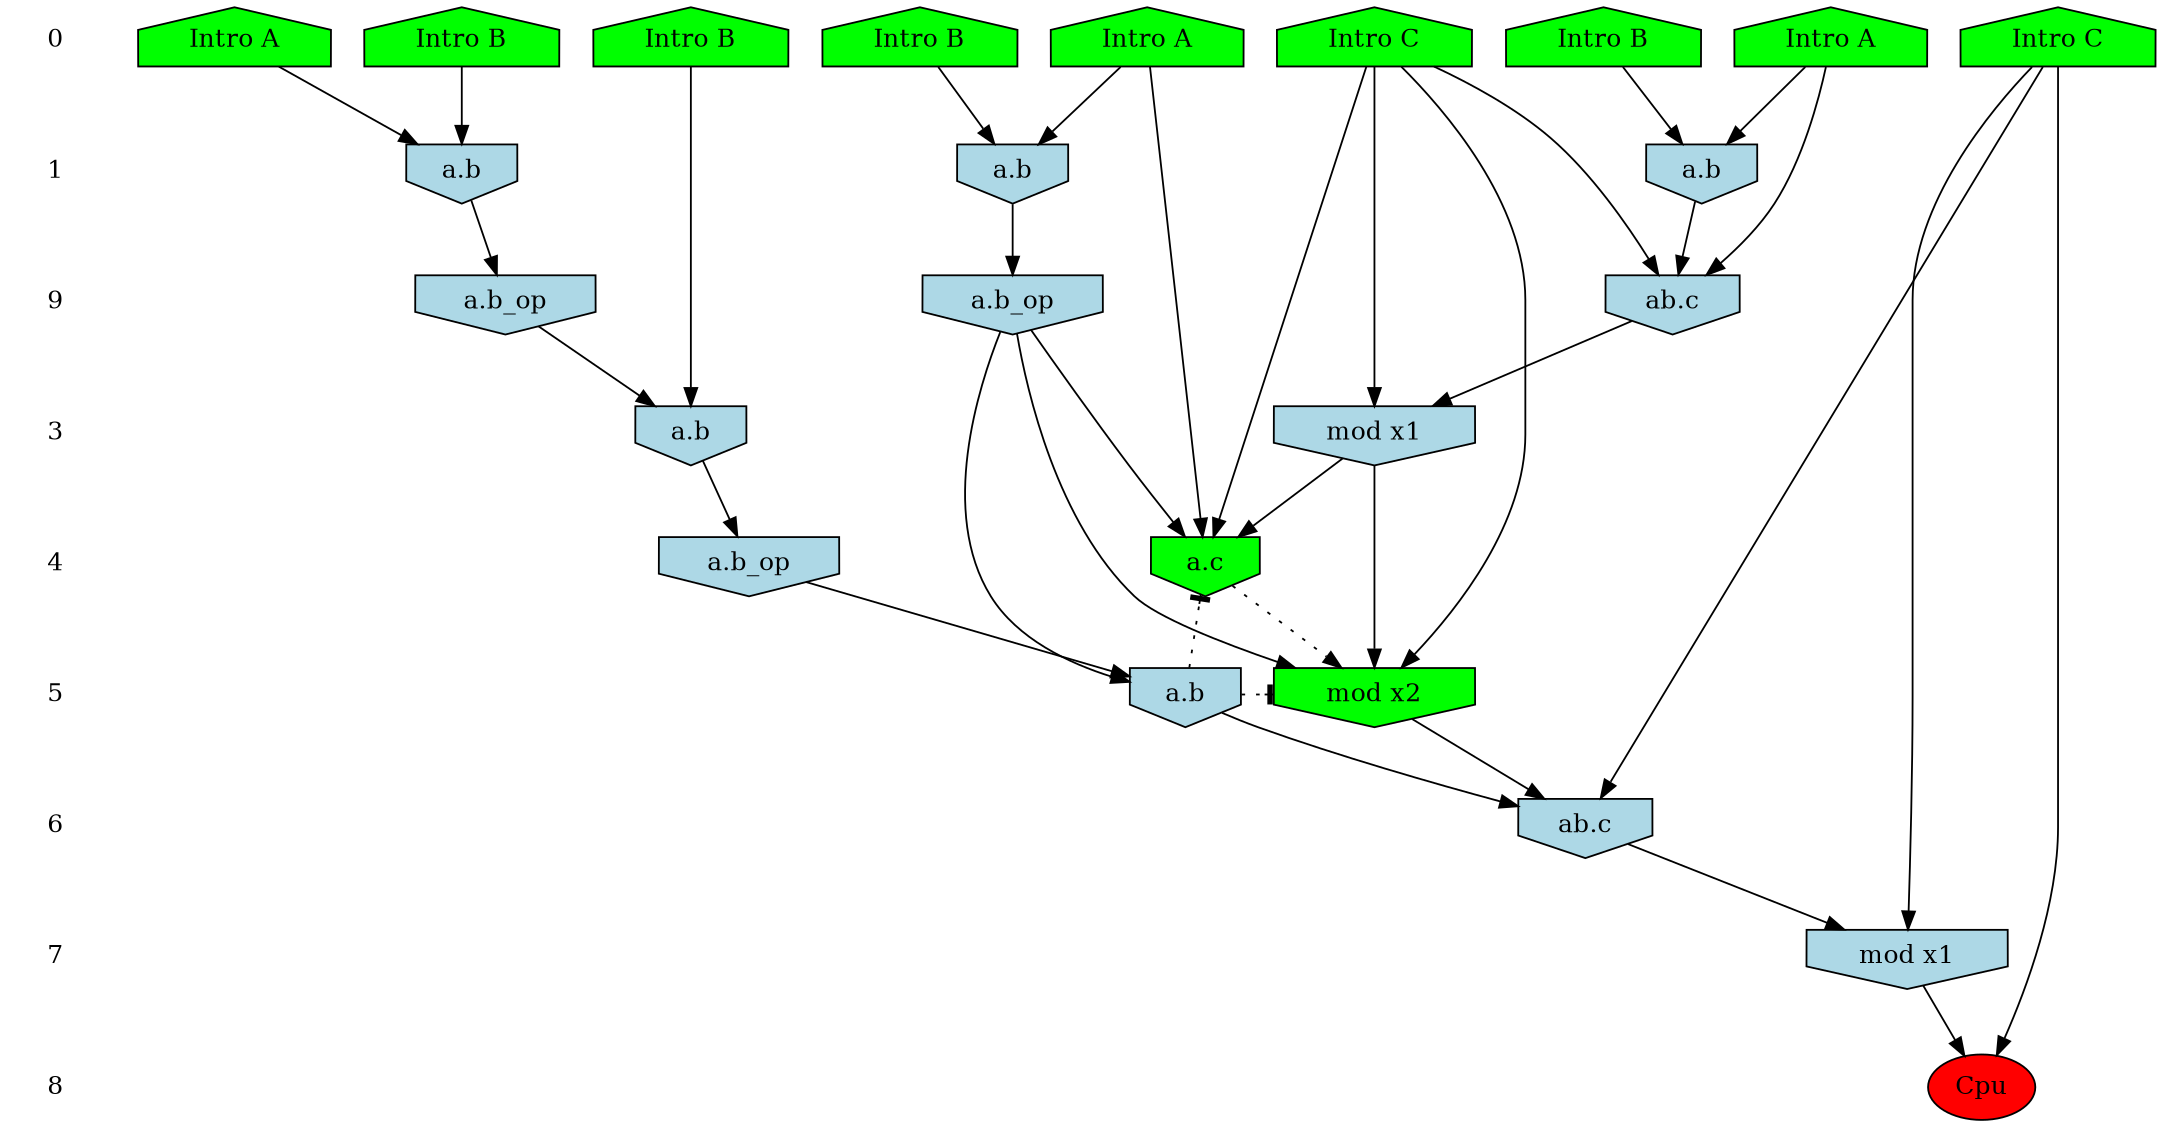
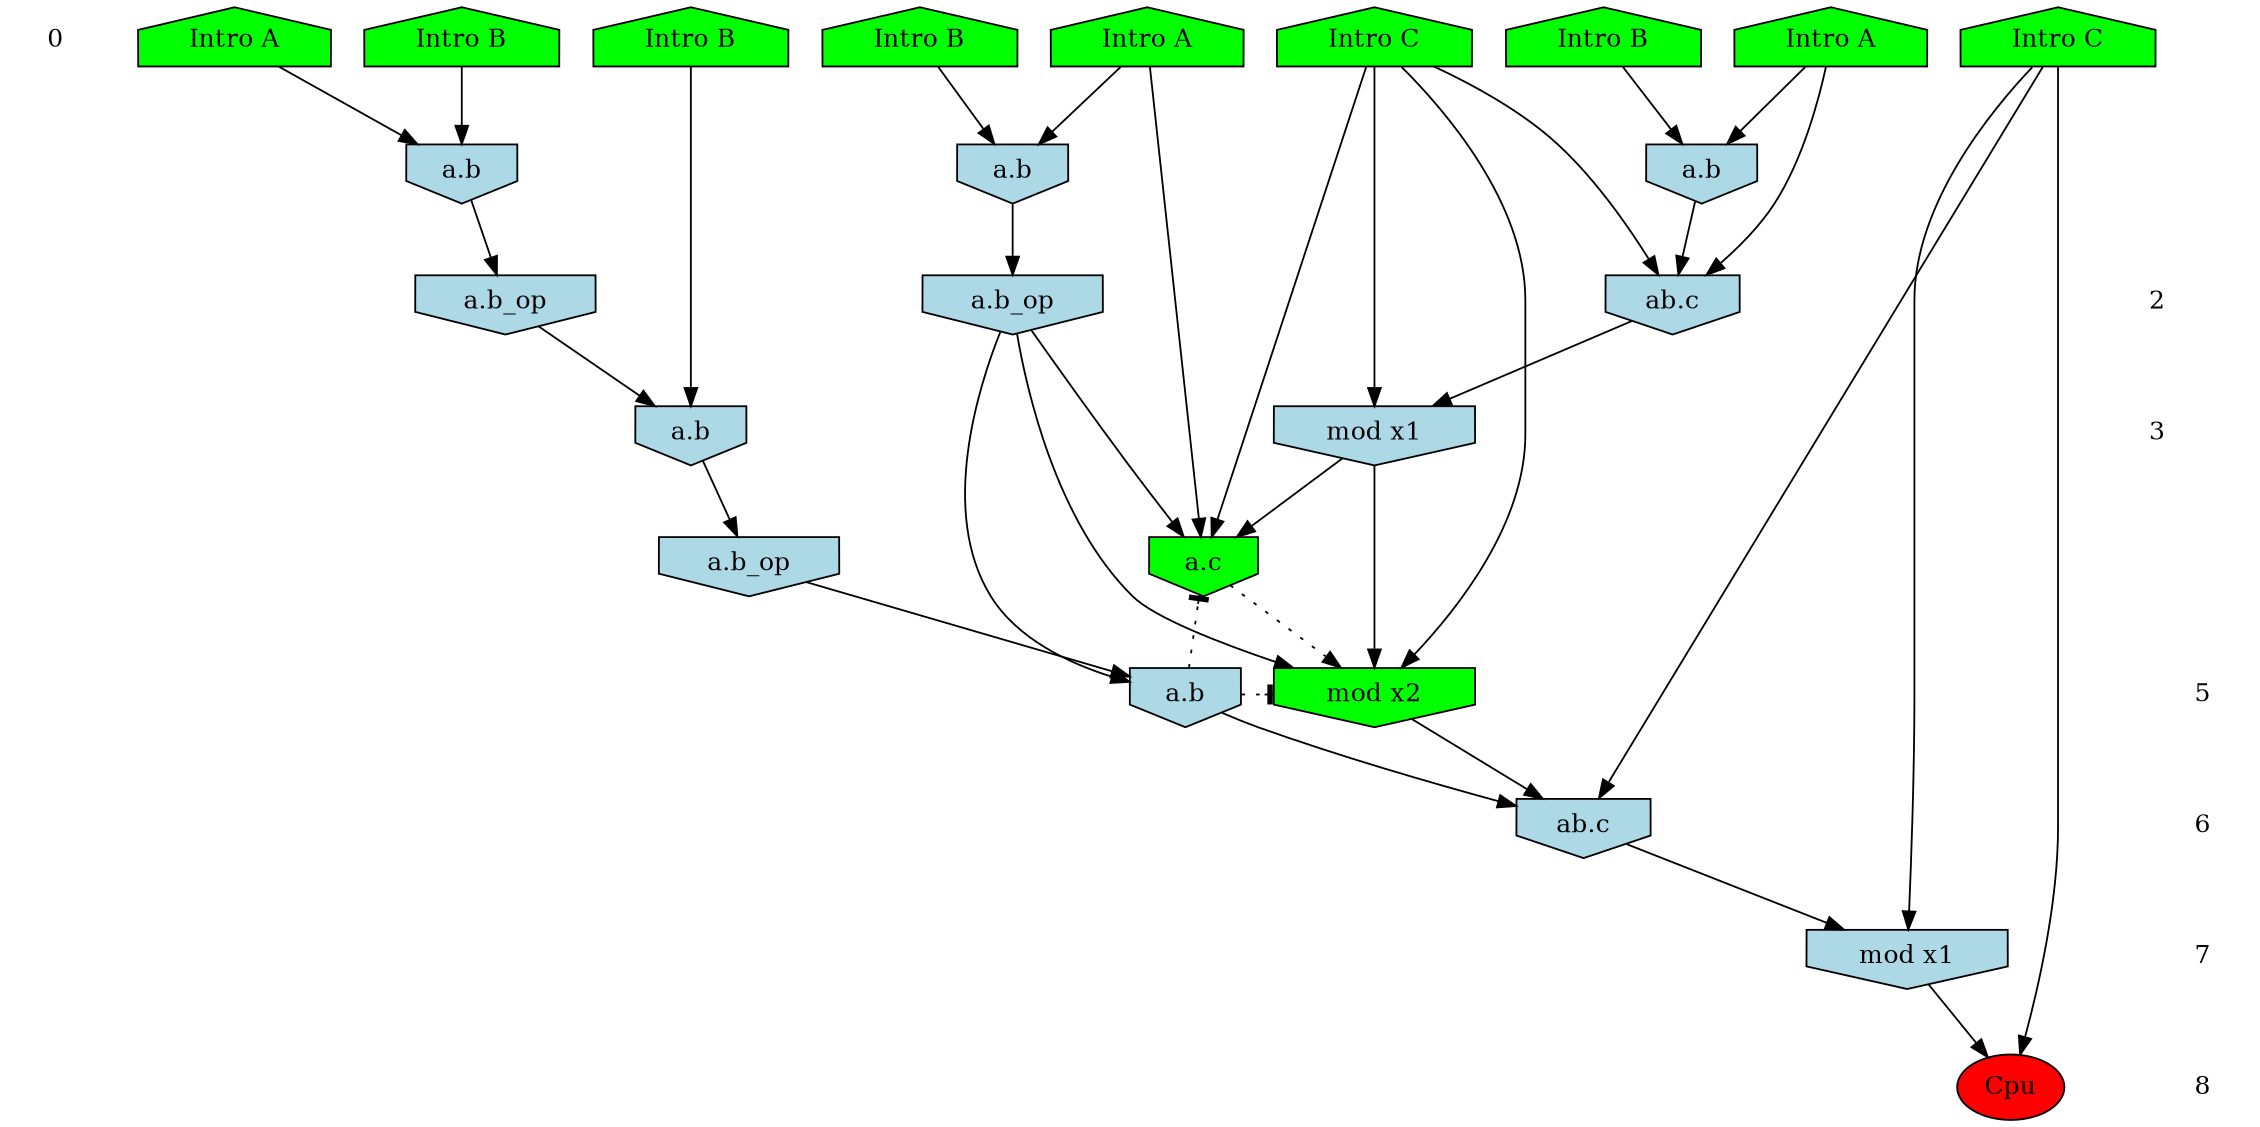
(56, 171) -> none
(56, 302) -> (2158, 302)
(56, 564) -> none
